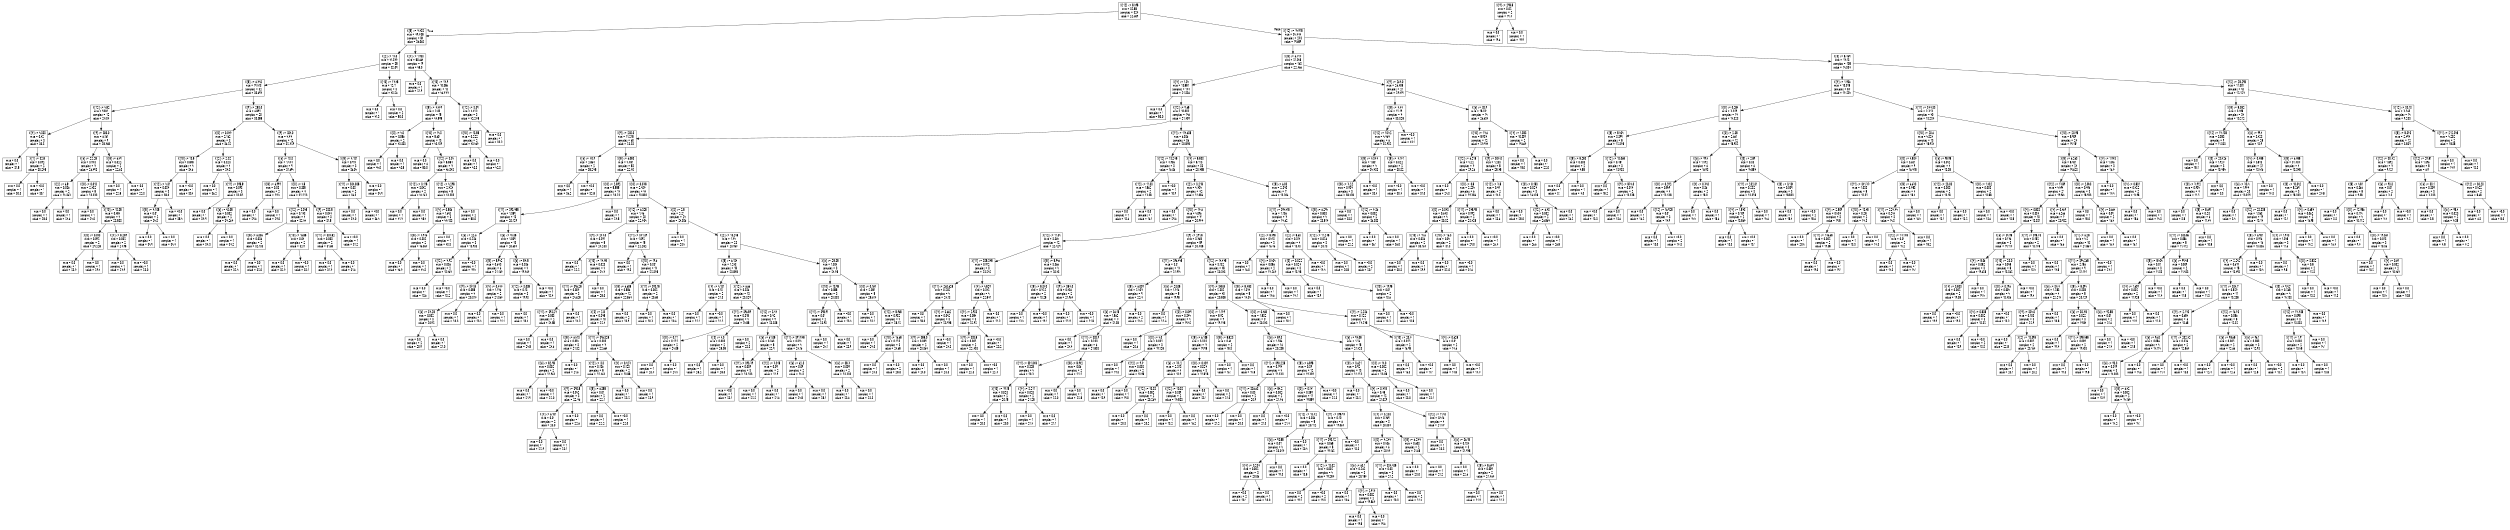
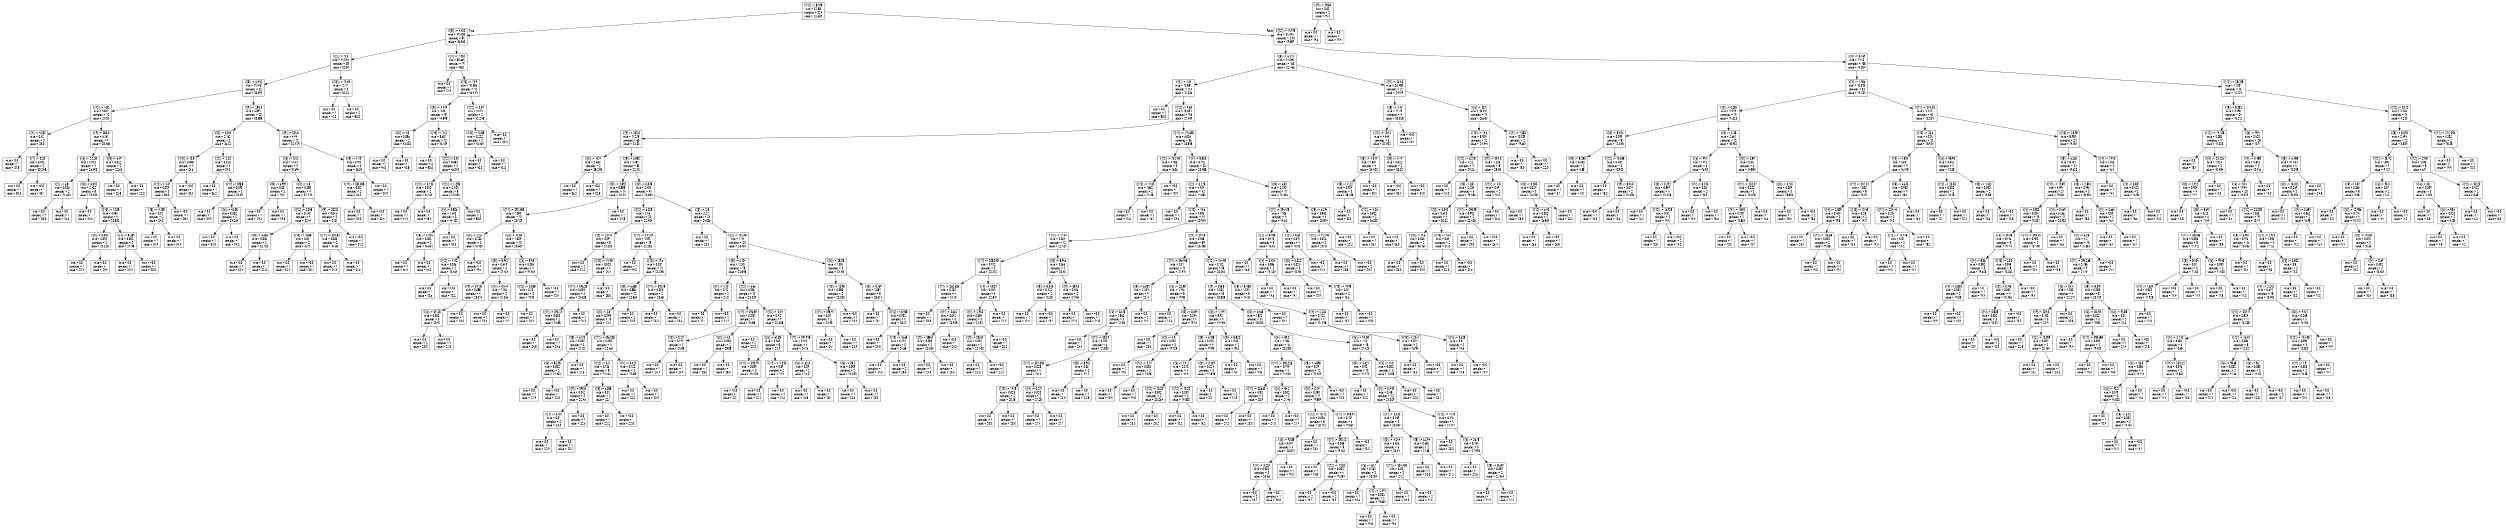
(2244, 253) -> (2265, 277)
(1978, 292) -> (1978, 292)
(2130, 305) -> (2191, 279)
